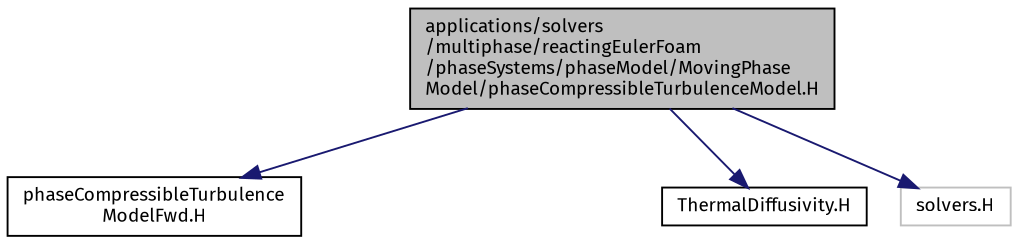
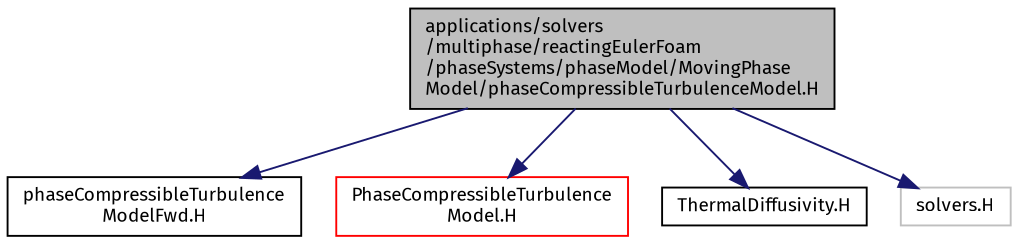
none -> (482, 206)
